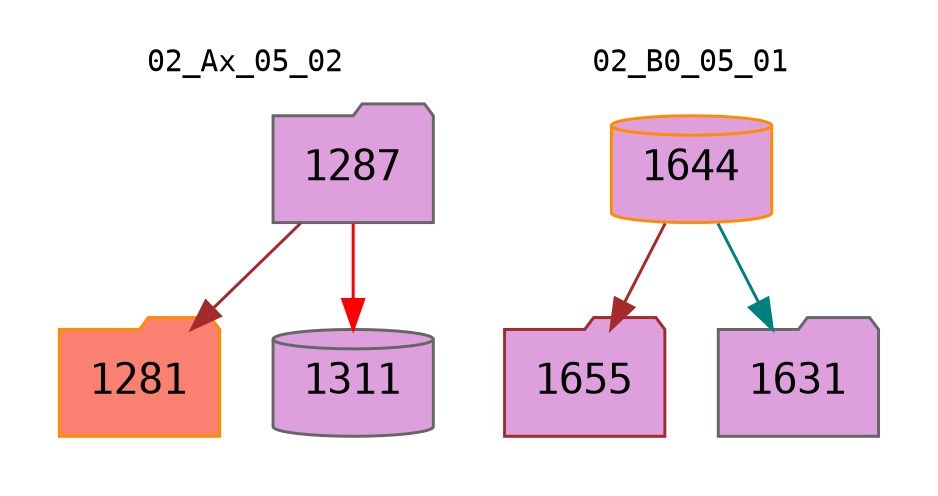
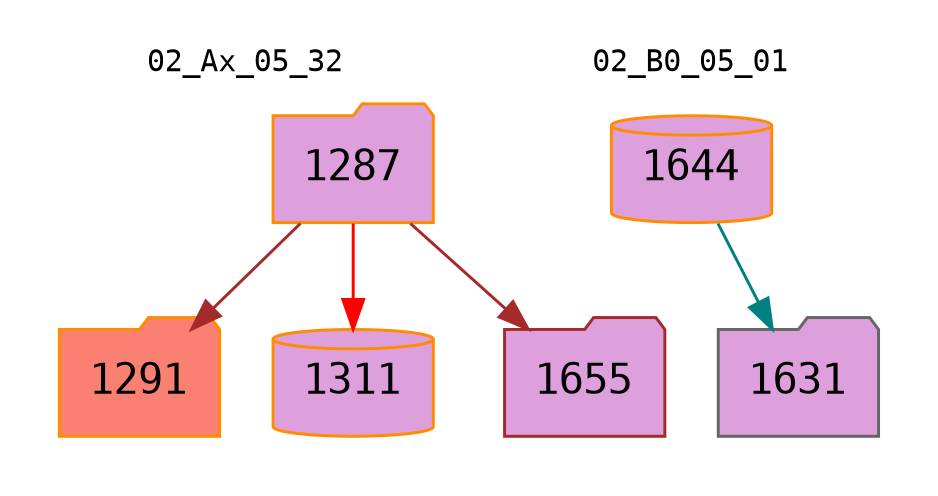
(246, 64) -> (246, 64)
(353, 169) -> (353, 169)
(645, 263) -> (439, 249)
(139, 383) -> (139, 383)
(353, 383) -> (353, 383)
